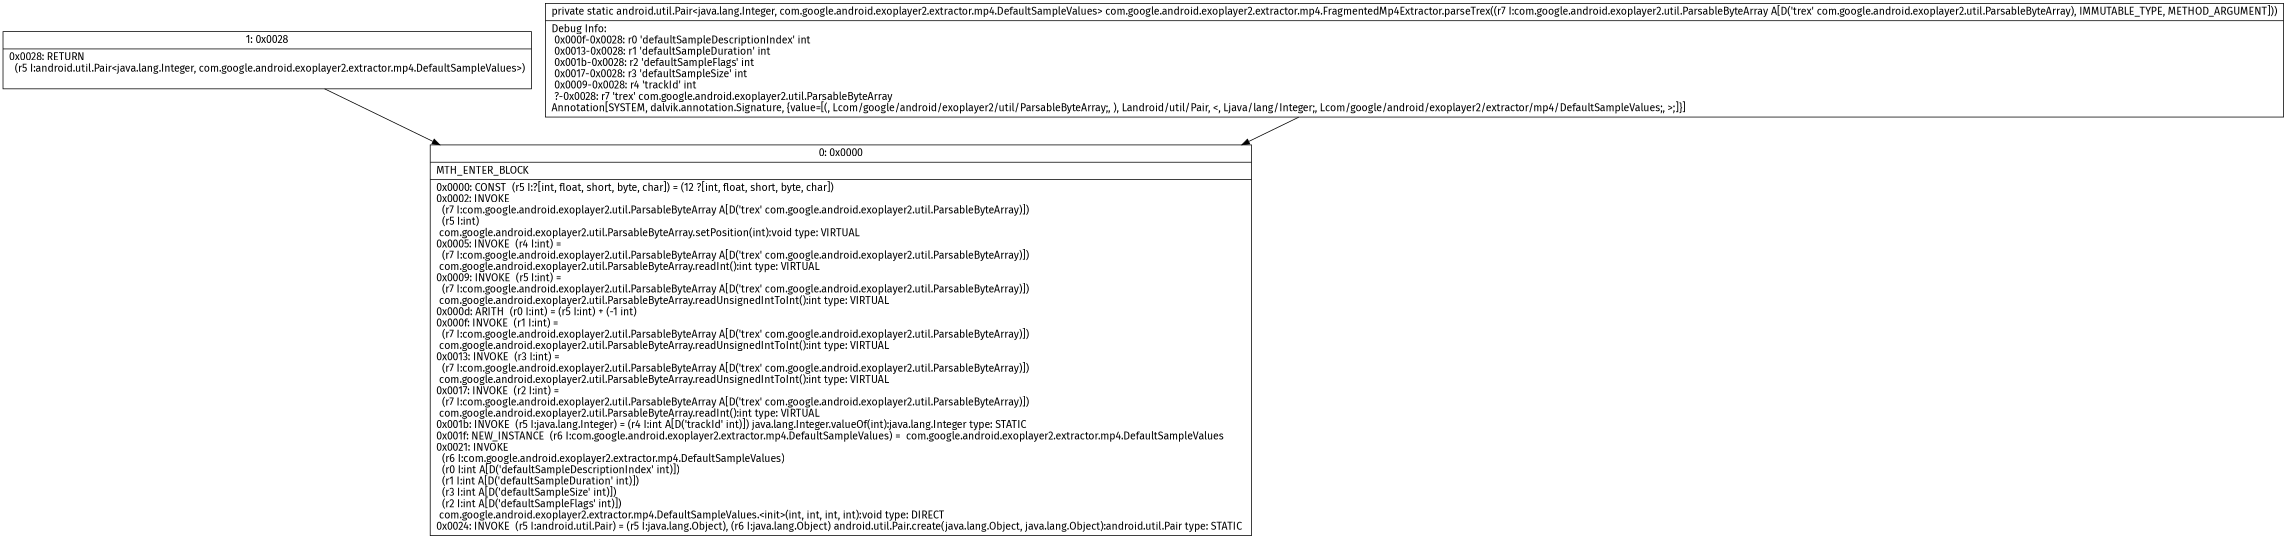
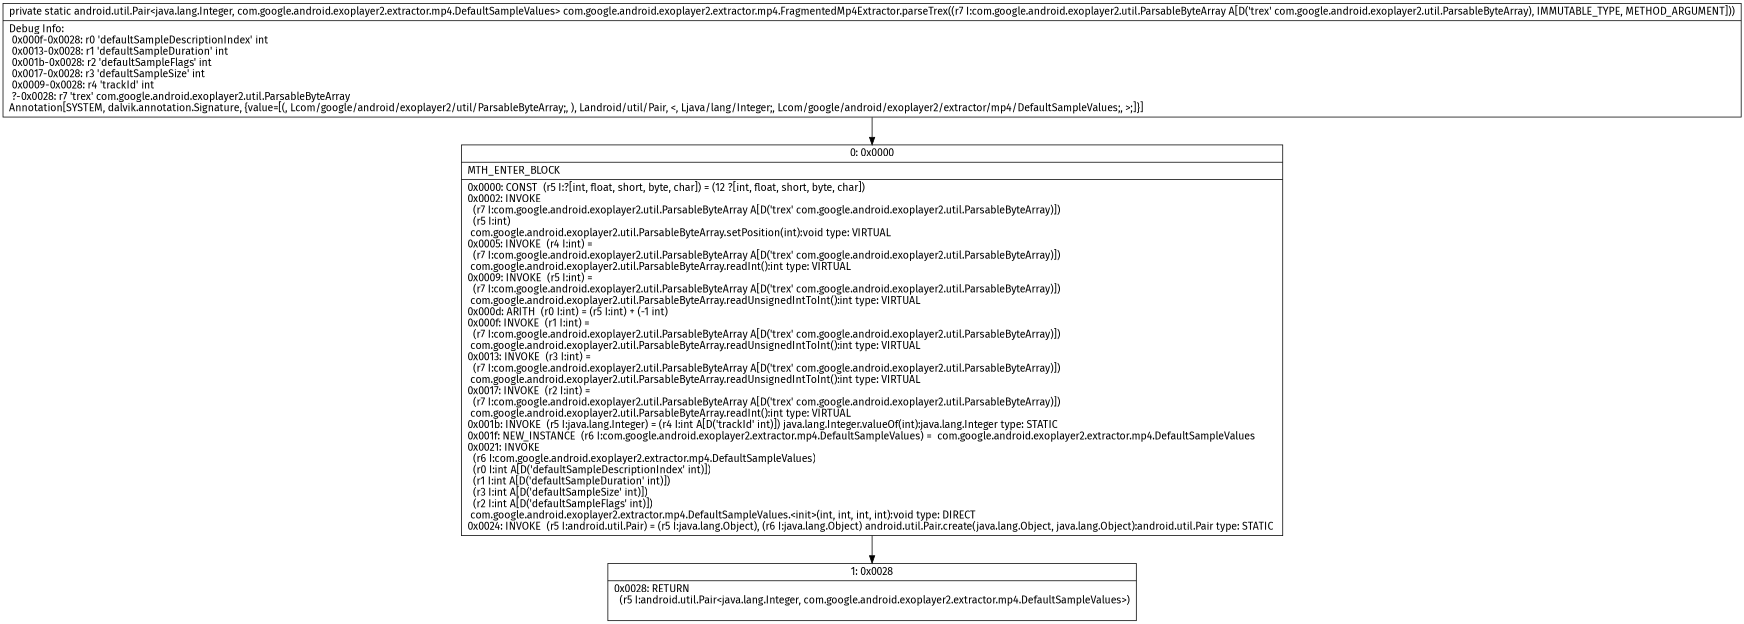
(379, 115) -> (872, 546)
